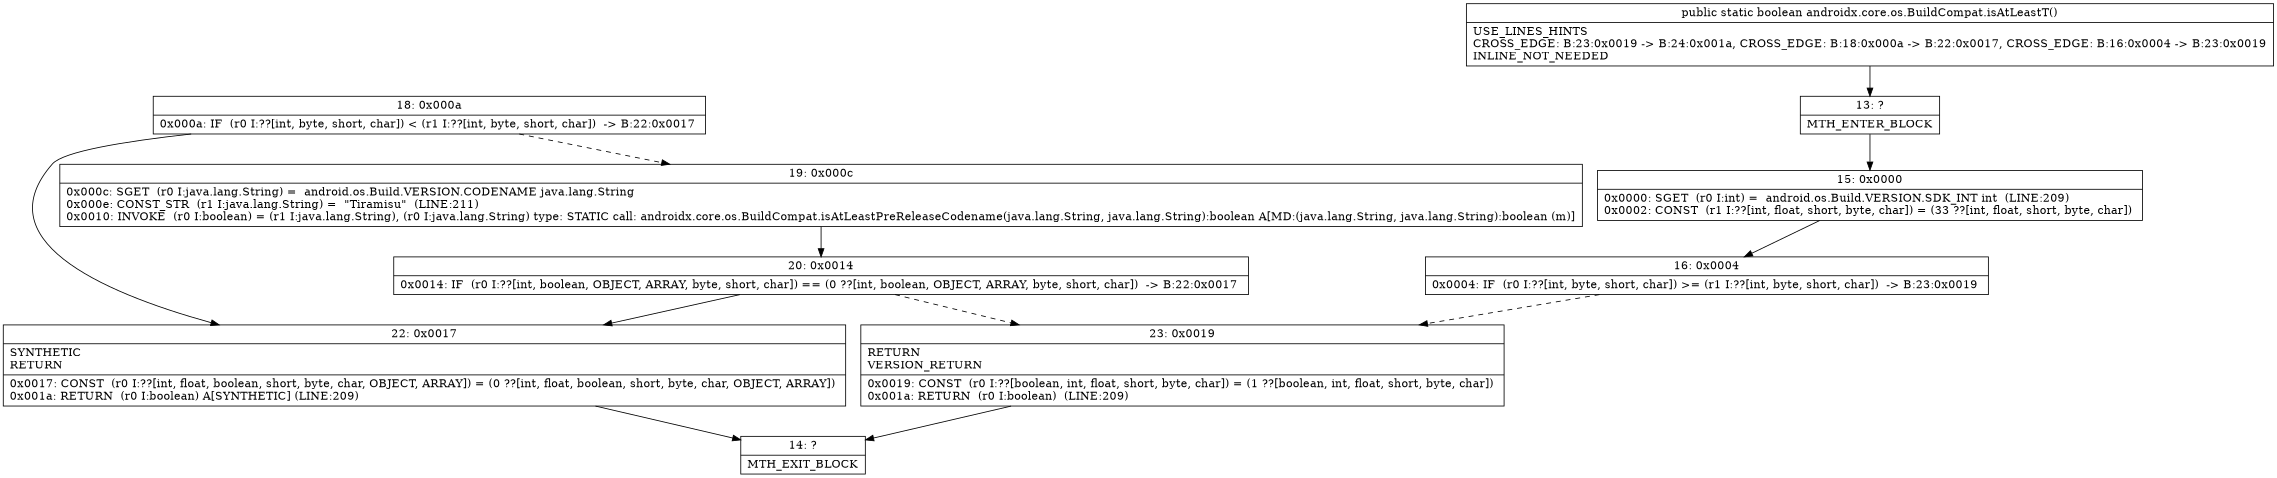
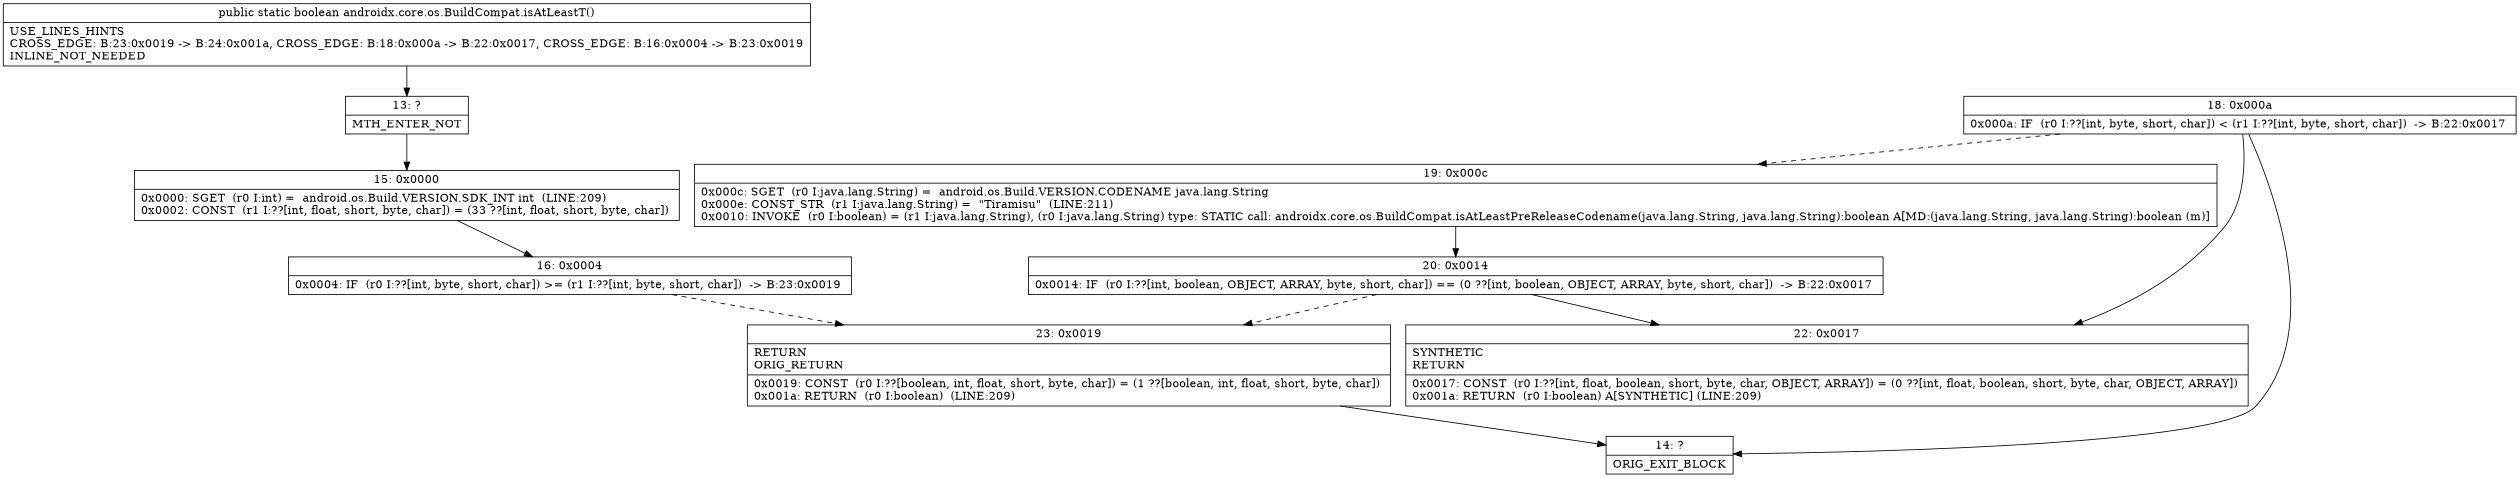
(1870, 124) -> (407, 124)
(925, 365) -> (799, 365)
(664, 422) -> (2144, 434)
(803, 464) -> (1670, 464)
